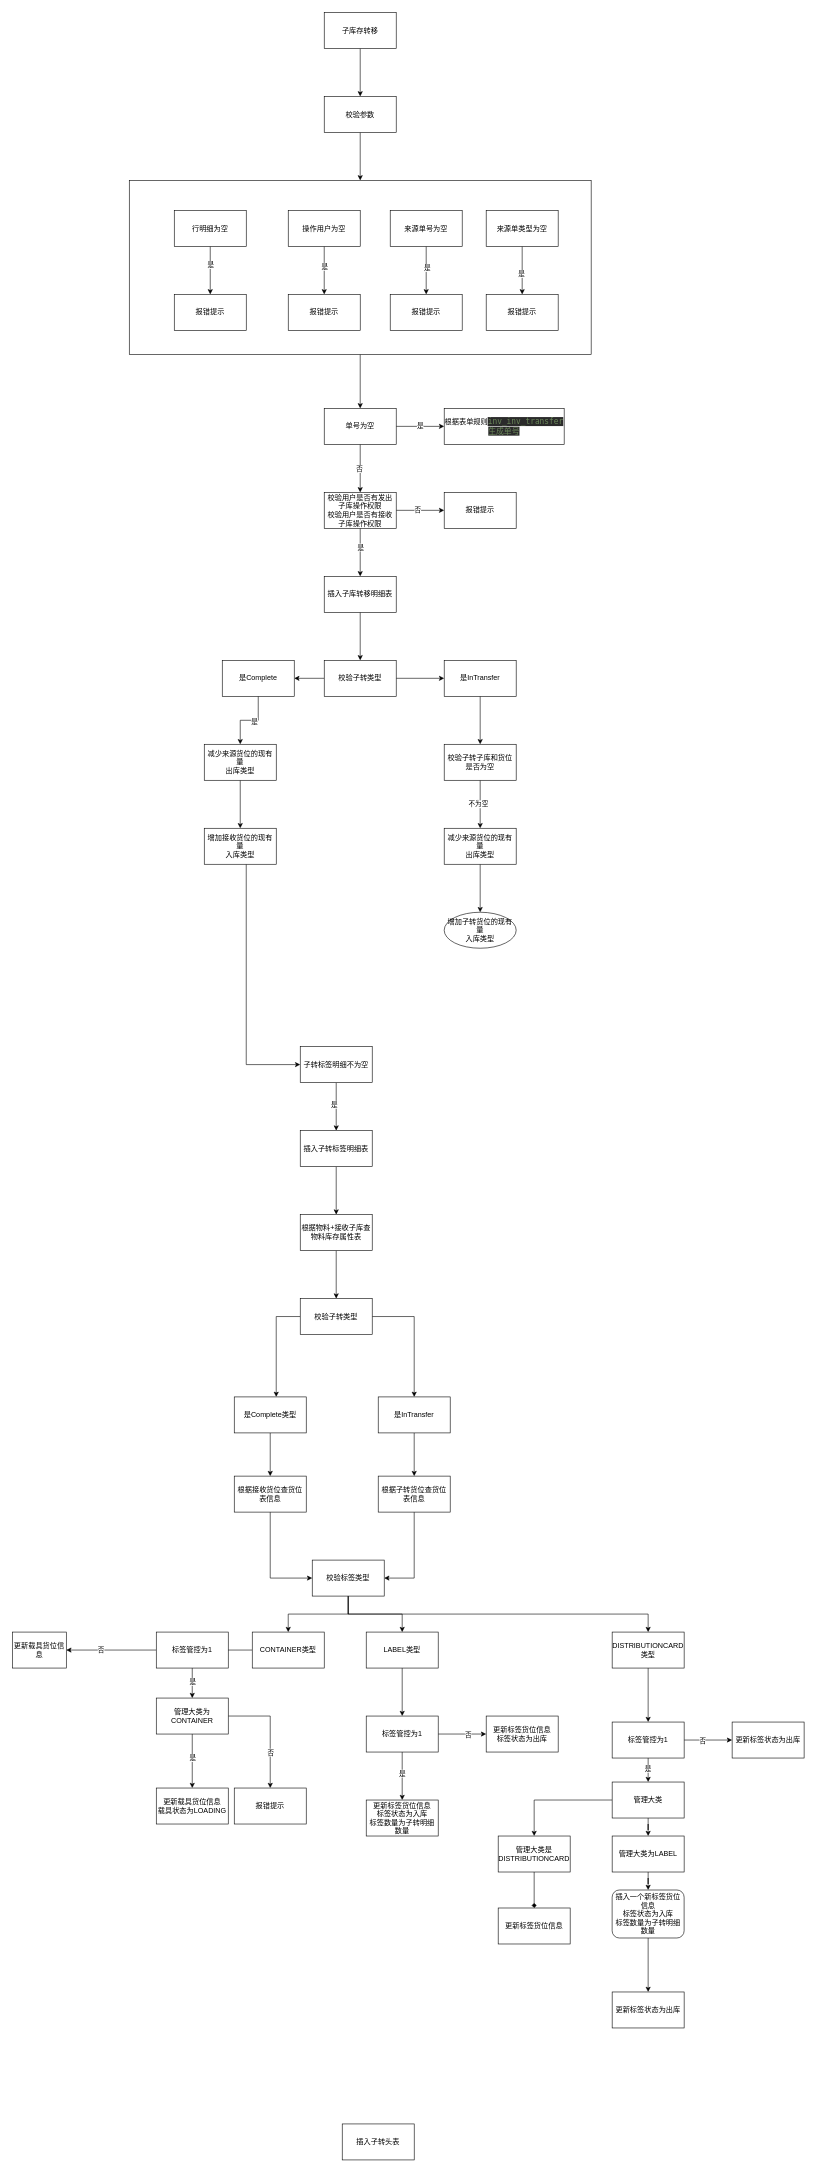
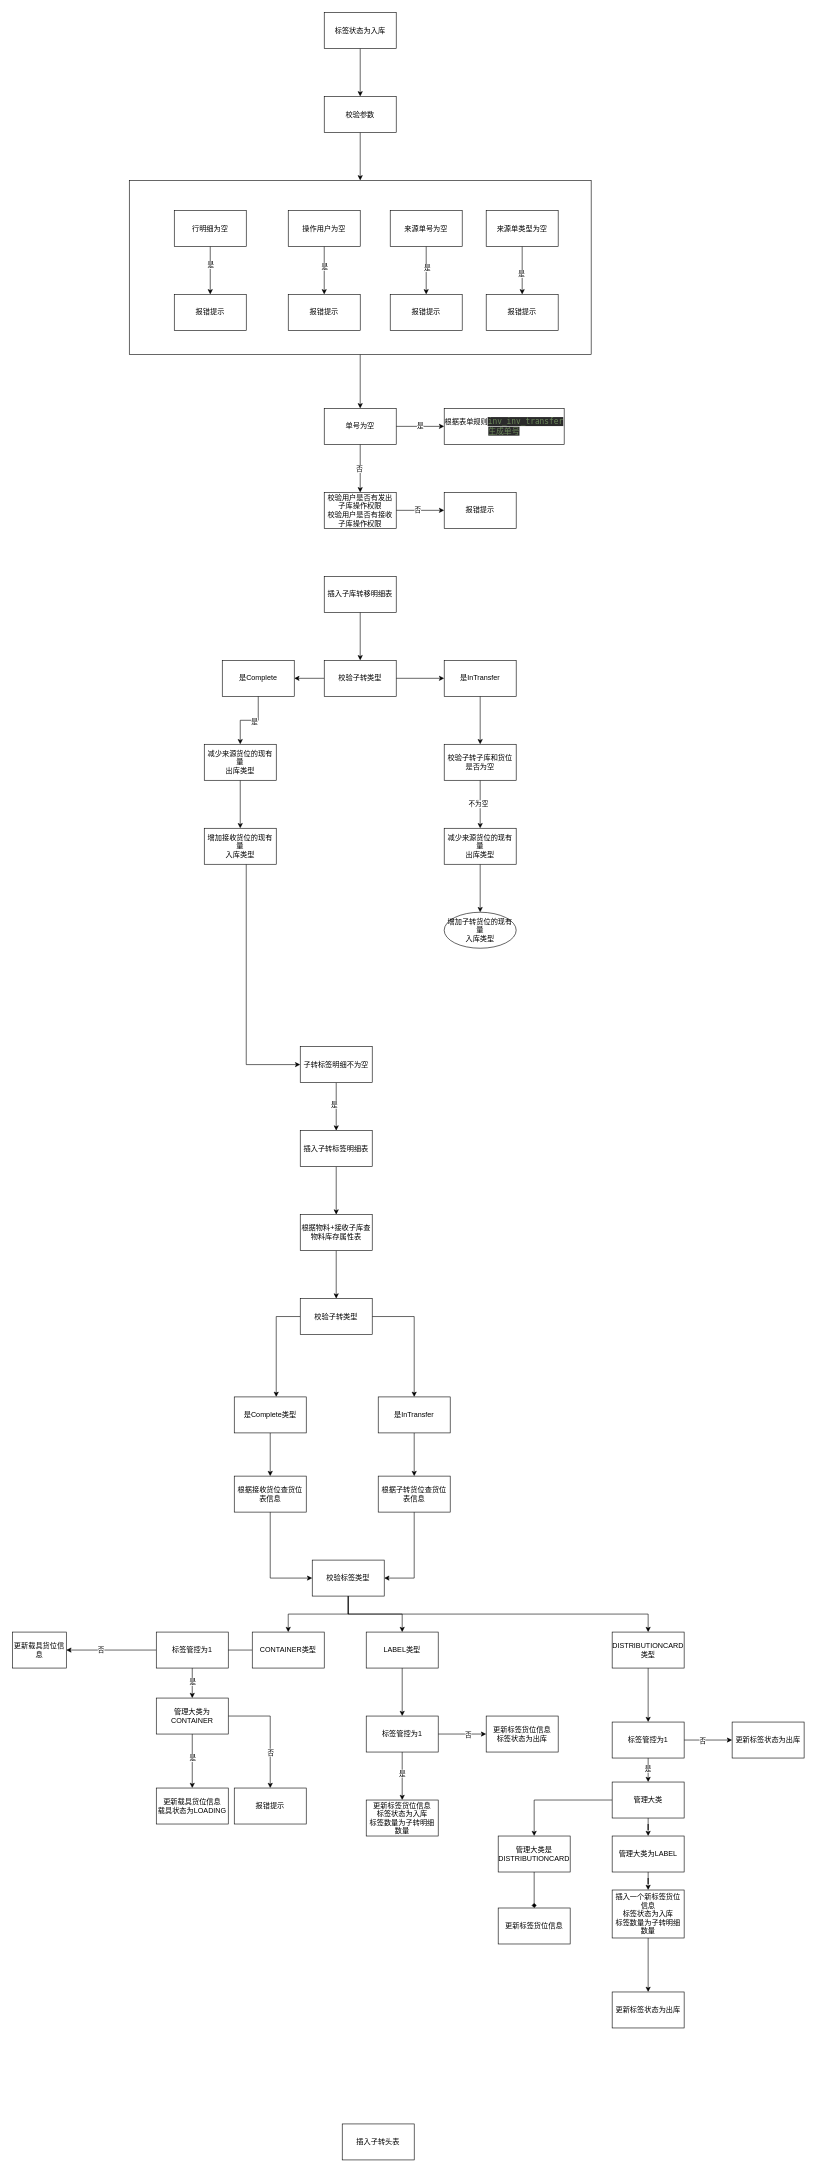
(360, 30) -> (360, 30)
(360, 547) -> none
(648, 1914) -> (648, 1914)
